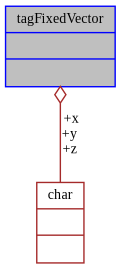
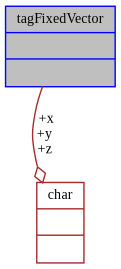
(60, 143) -> (33, 126)
